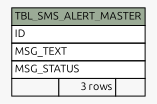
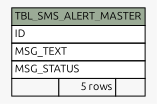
(97, 87) -> (97, 87)
